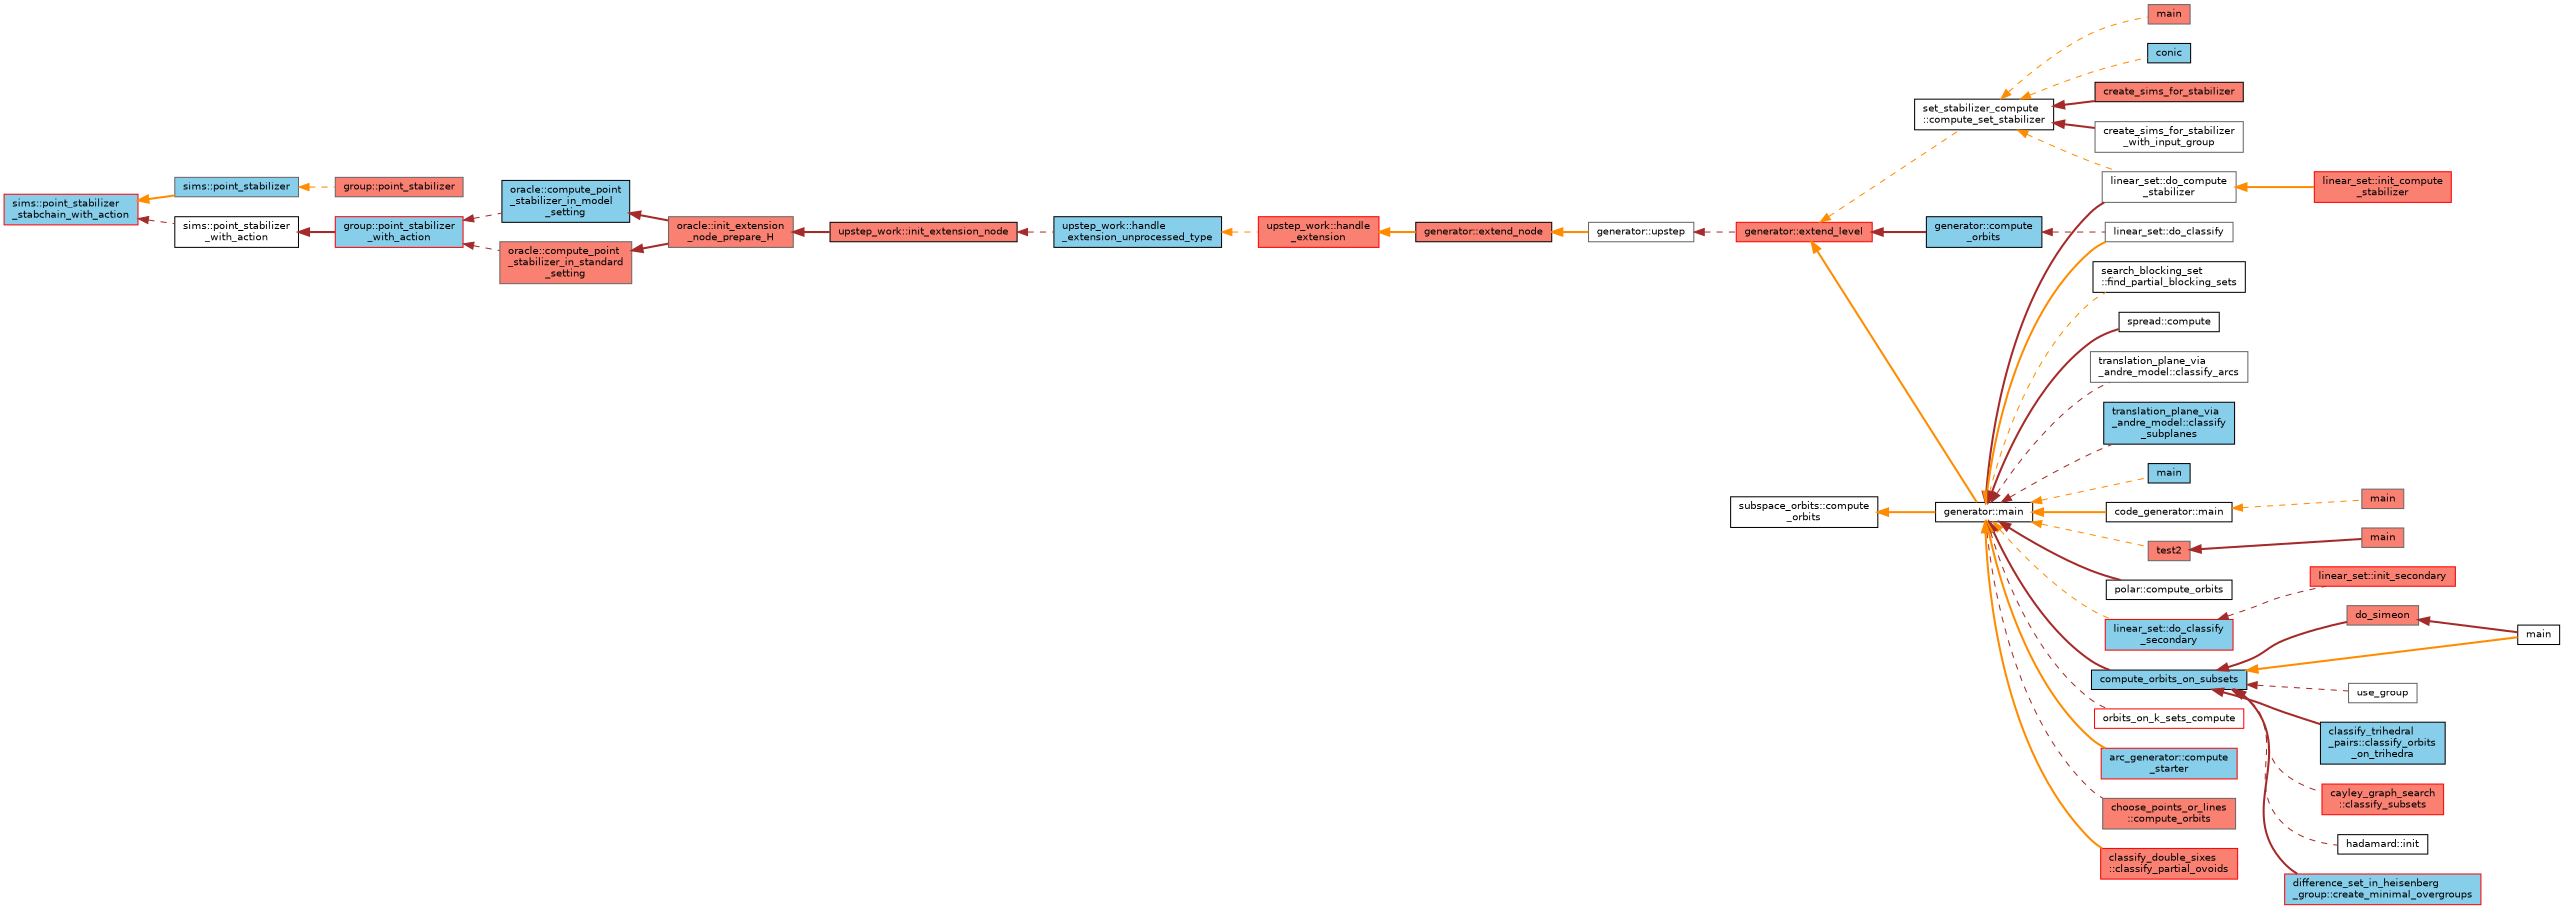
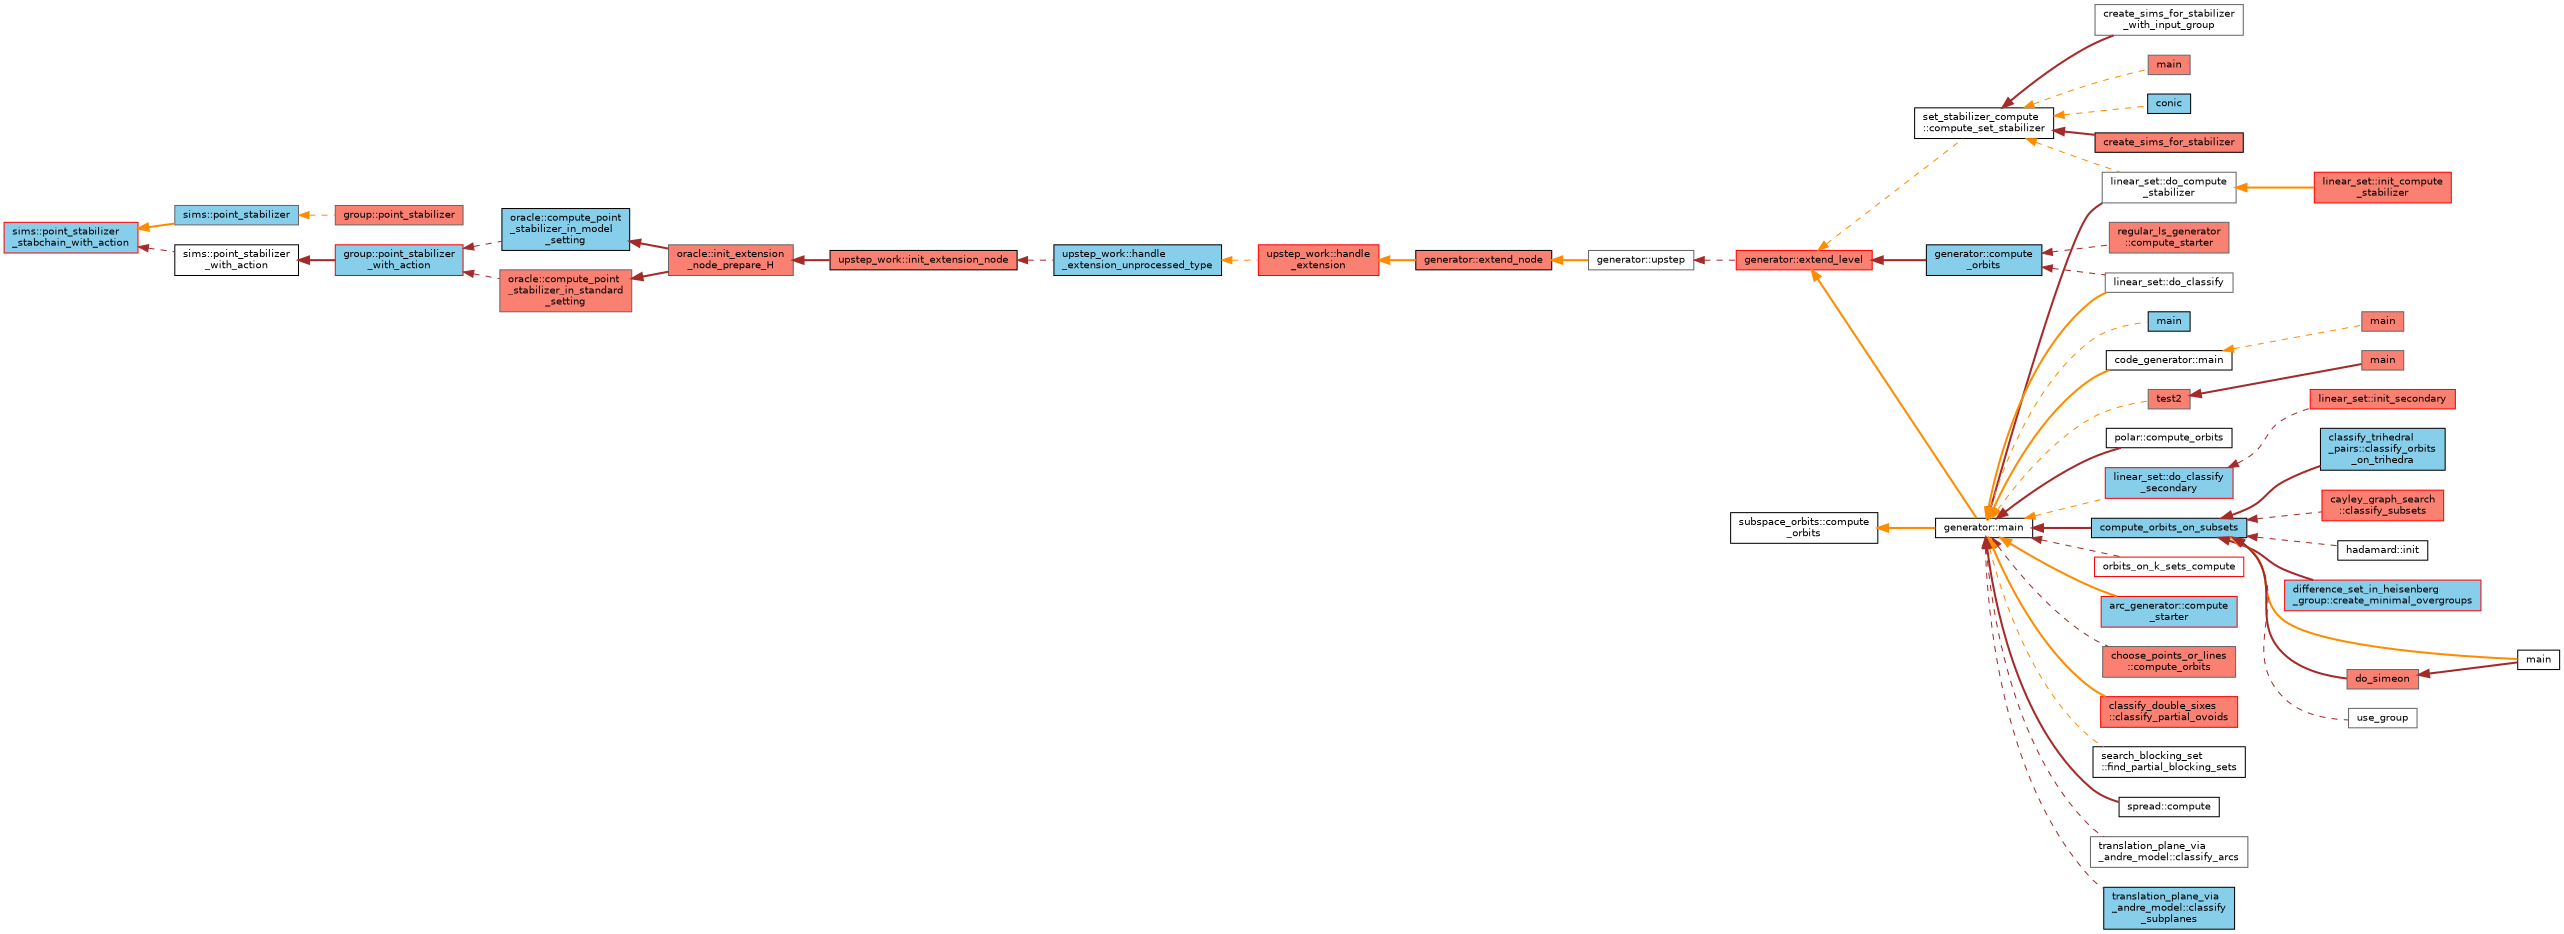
none -> (2169, 238)
